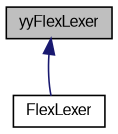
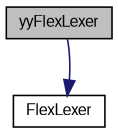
(49, 75) -> (70, 59)
